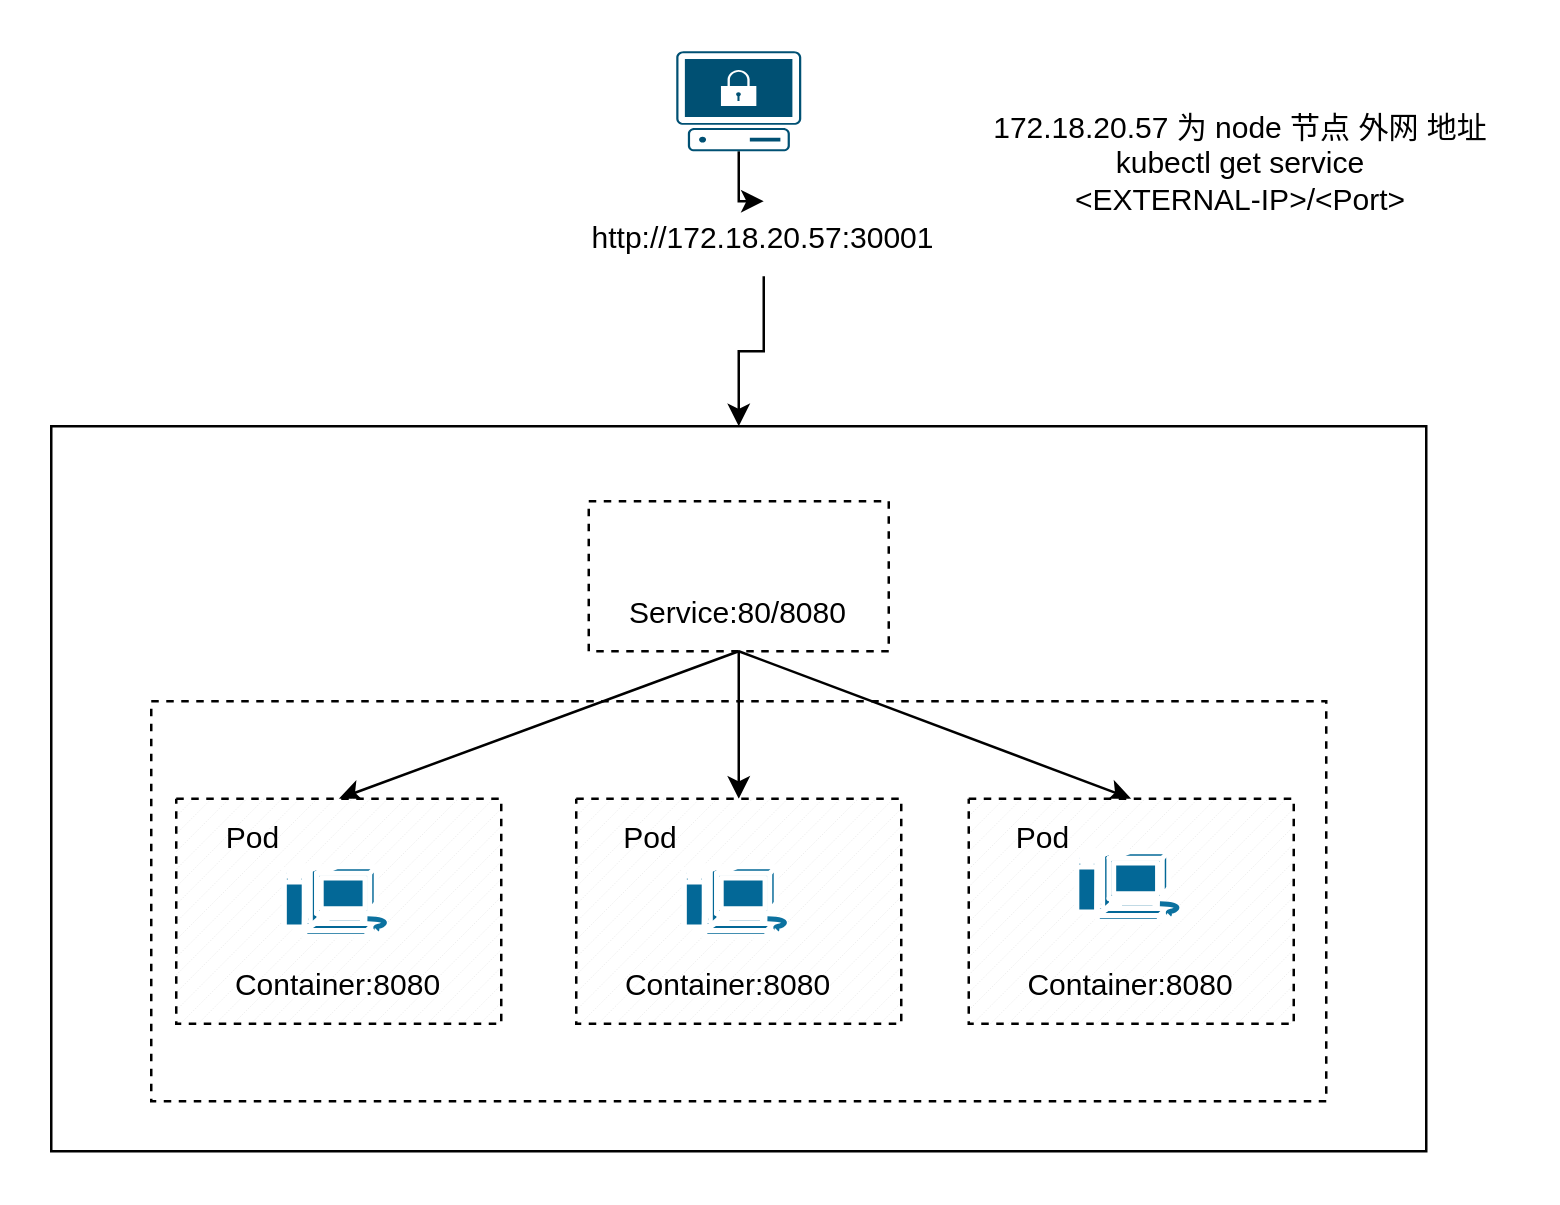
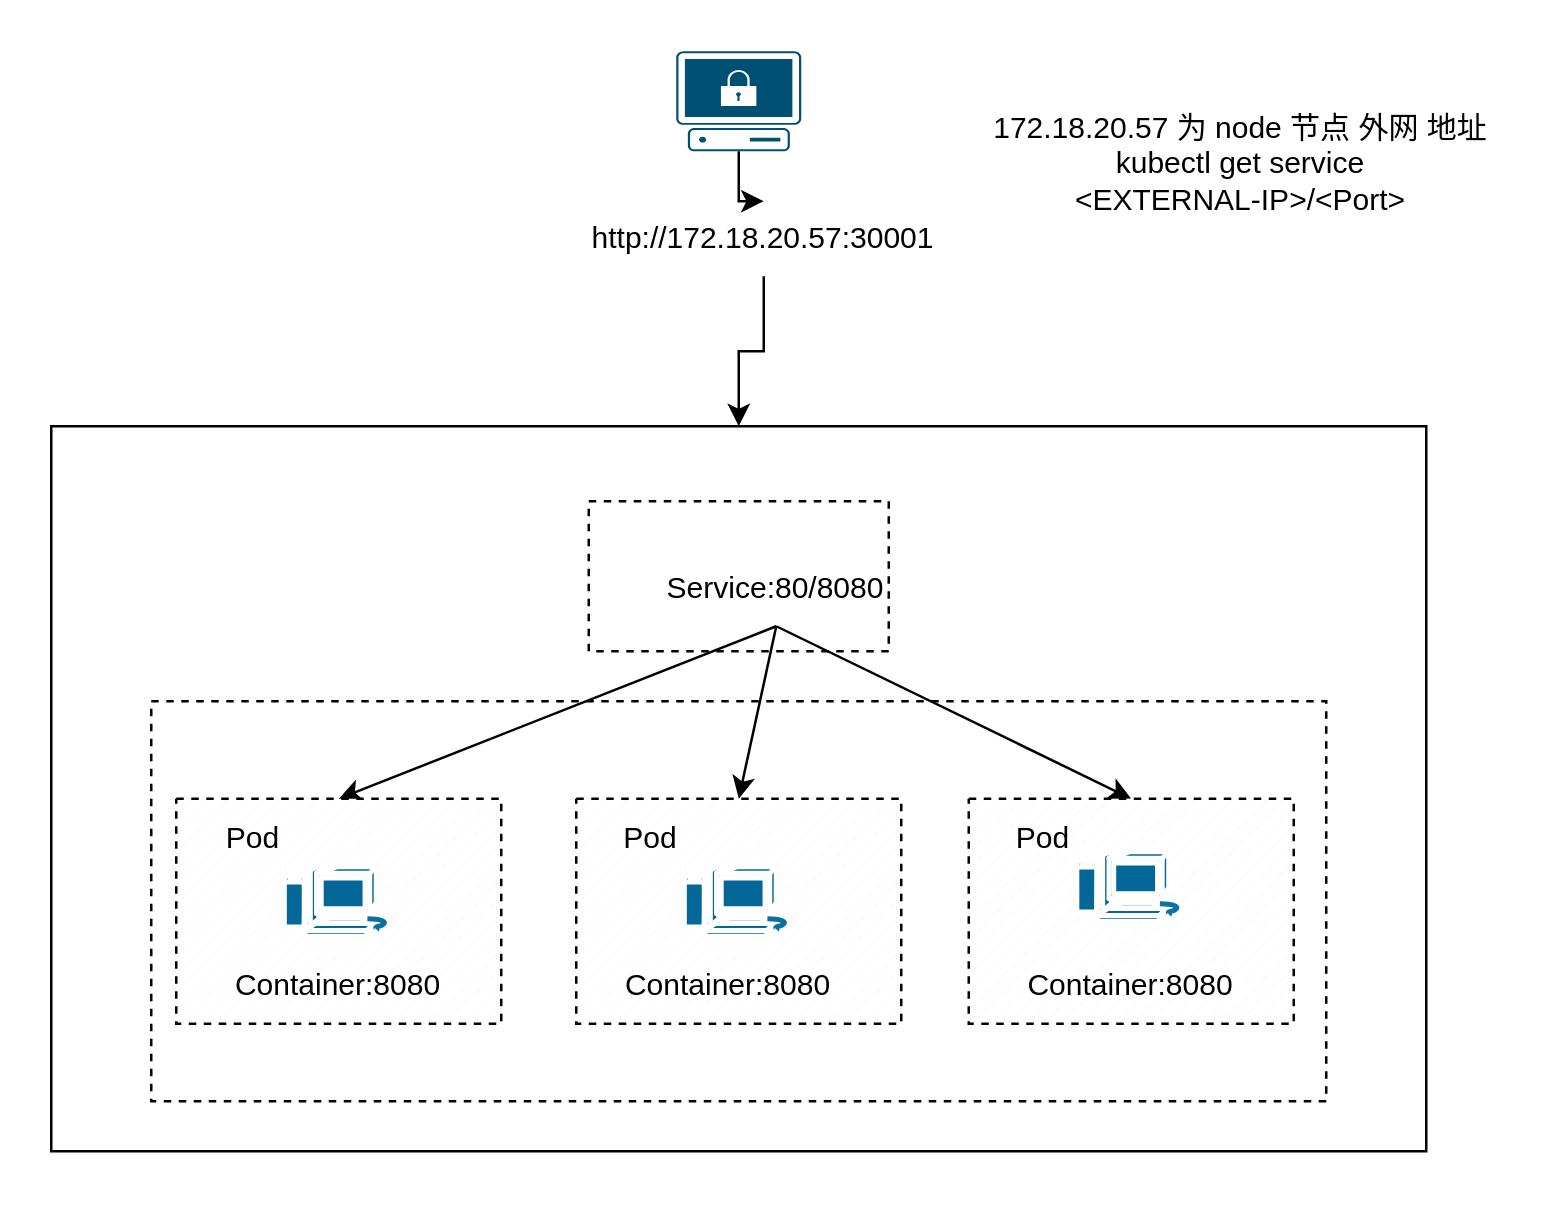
(739, 614) -> (776, 589)
